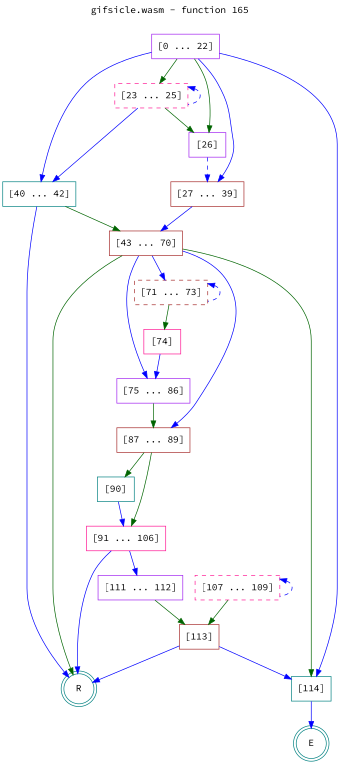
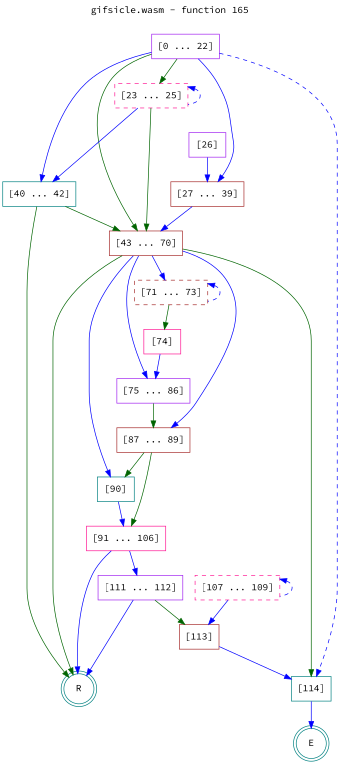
(208, 91) -> (98, 130)
(177, 118) -> (149, 166)
(207, 166) -> (207, 166)
(337, 328) -> (337, 328)
none -> (89, 358)
(27, 444) -> (27, 444)
(220, 610) -> (220, 610)
(139, 663) -> (112, 635)
